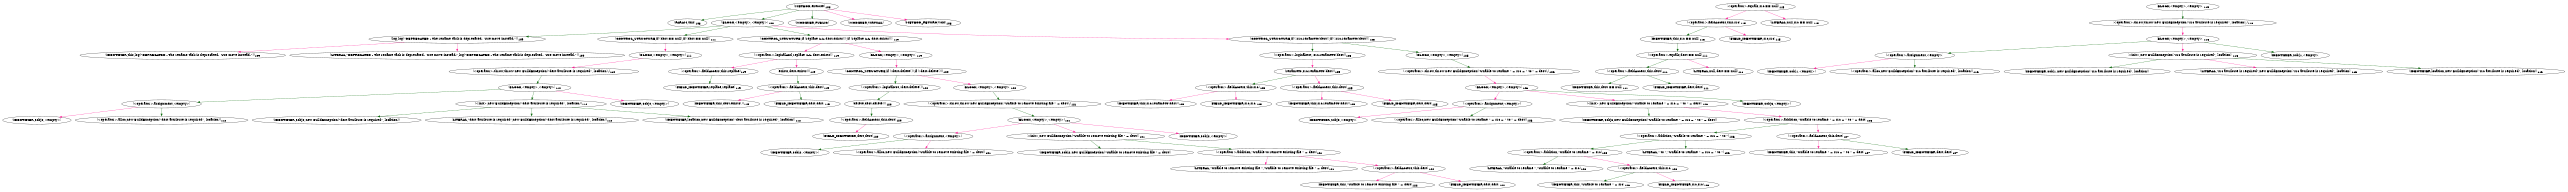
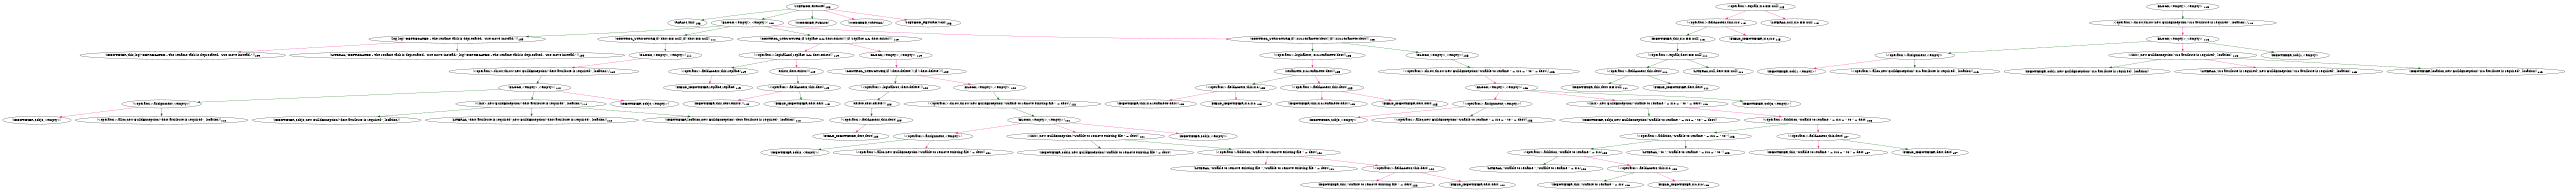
(756, 63) -> (756, 63)
(1697, 63) -> (1697, 63)
(711, 79) -> (711, 79)
